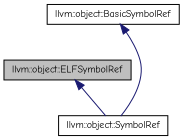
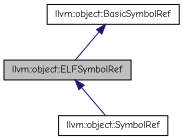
(141, 75) -> (87, 46)
